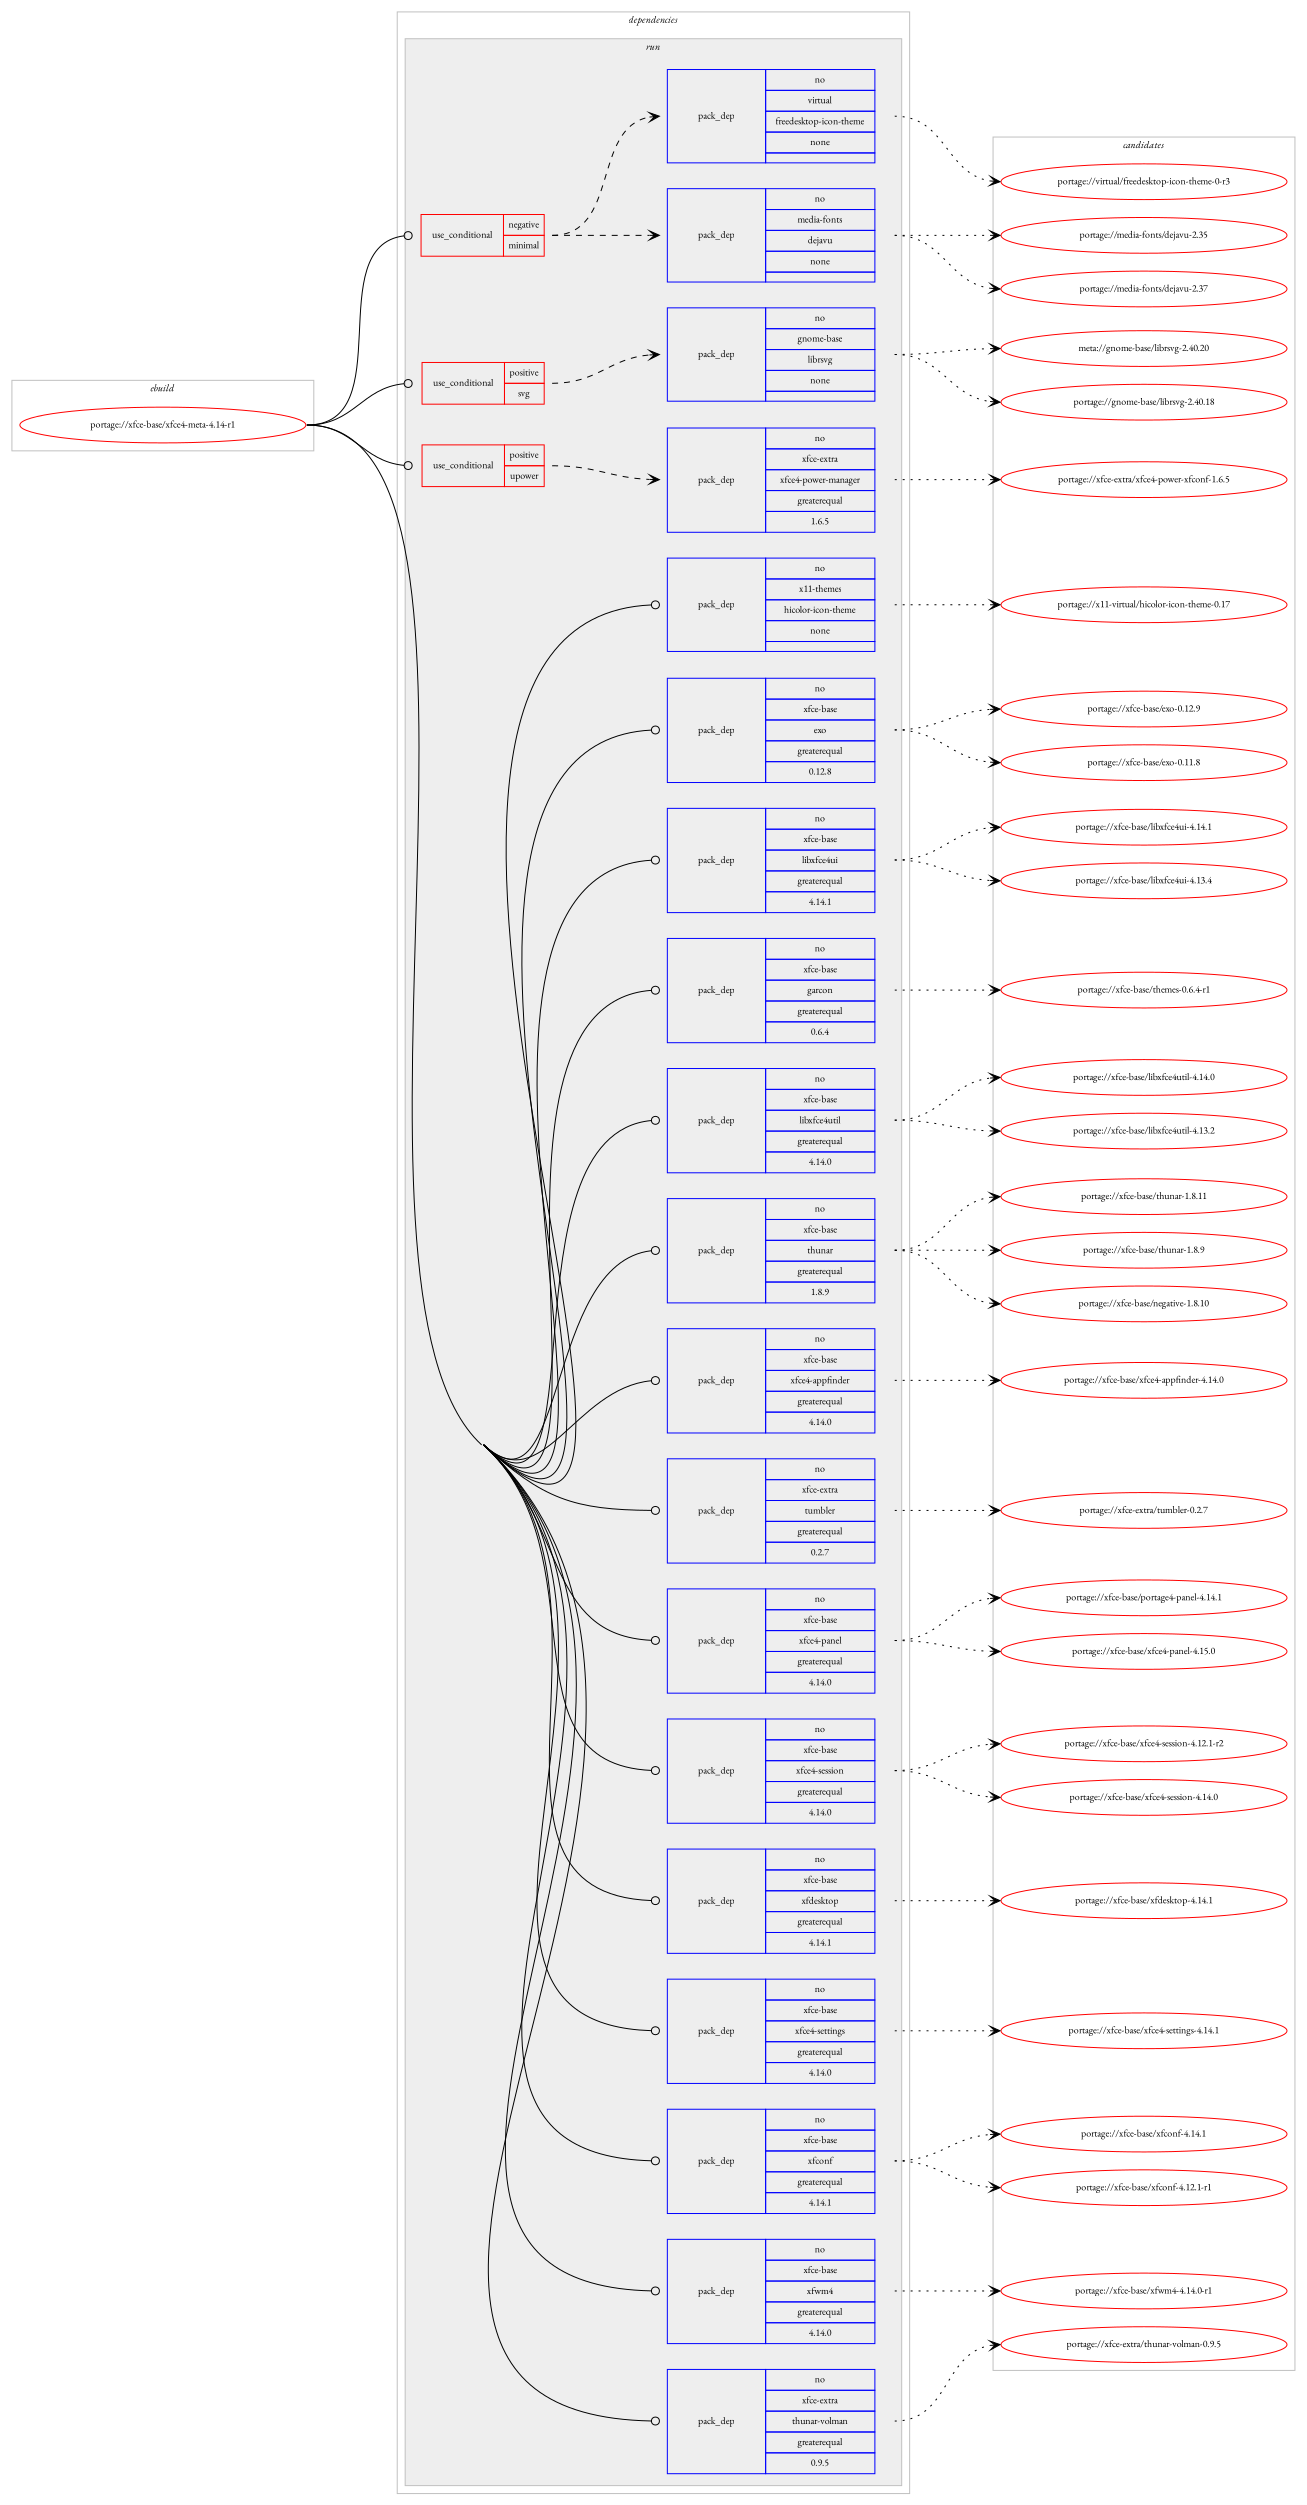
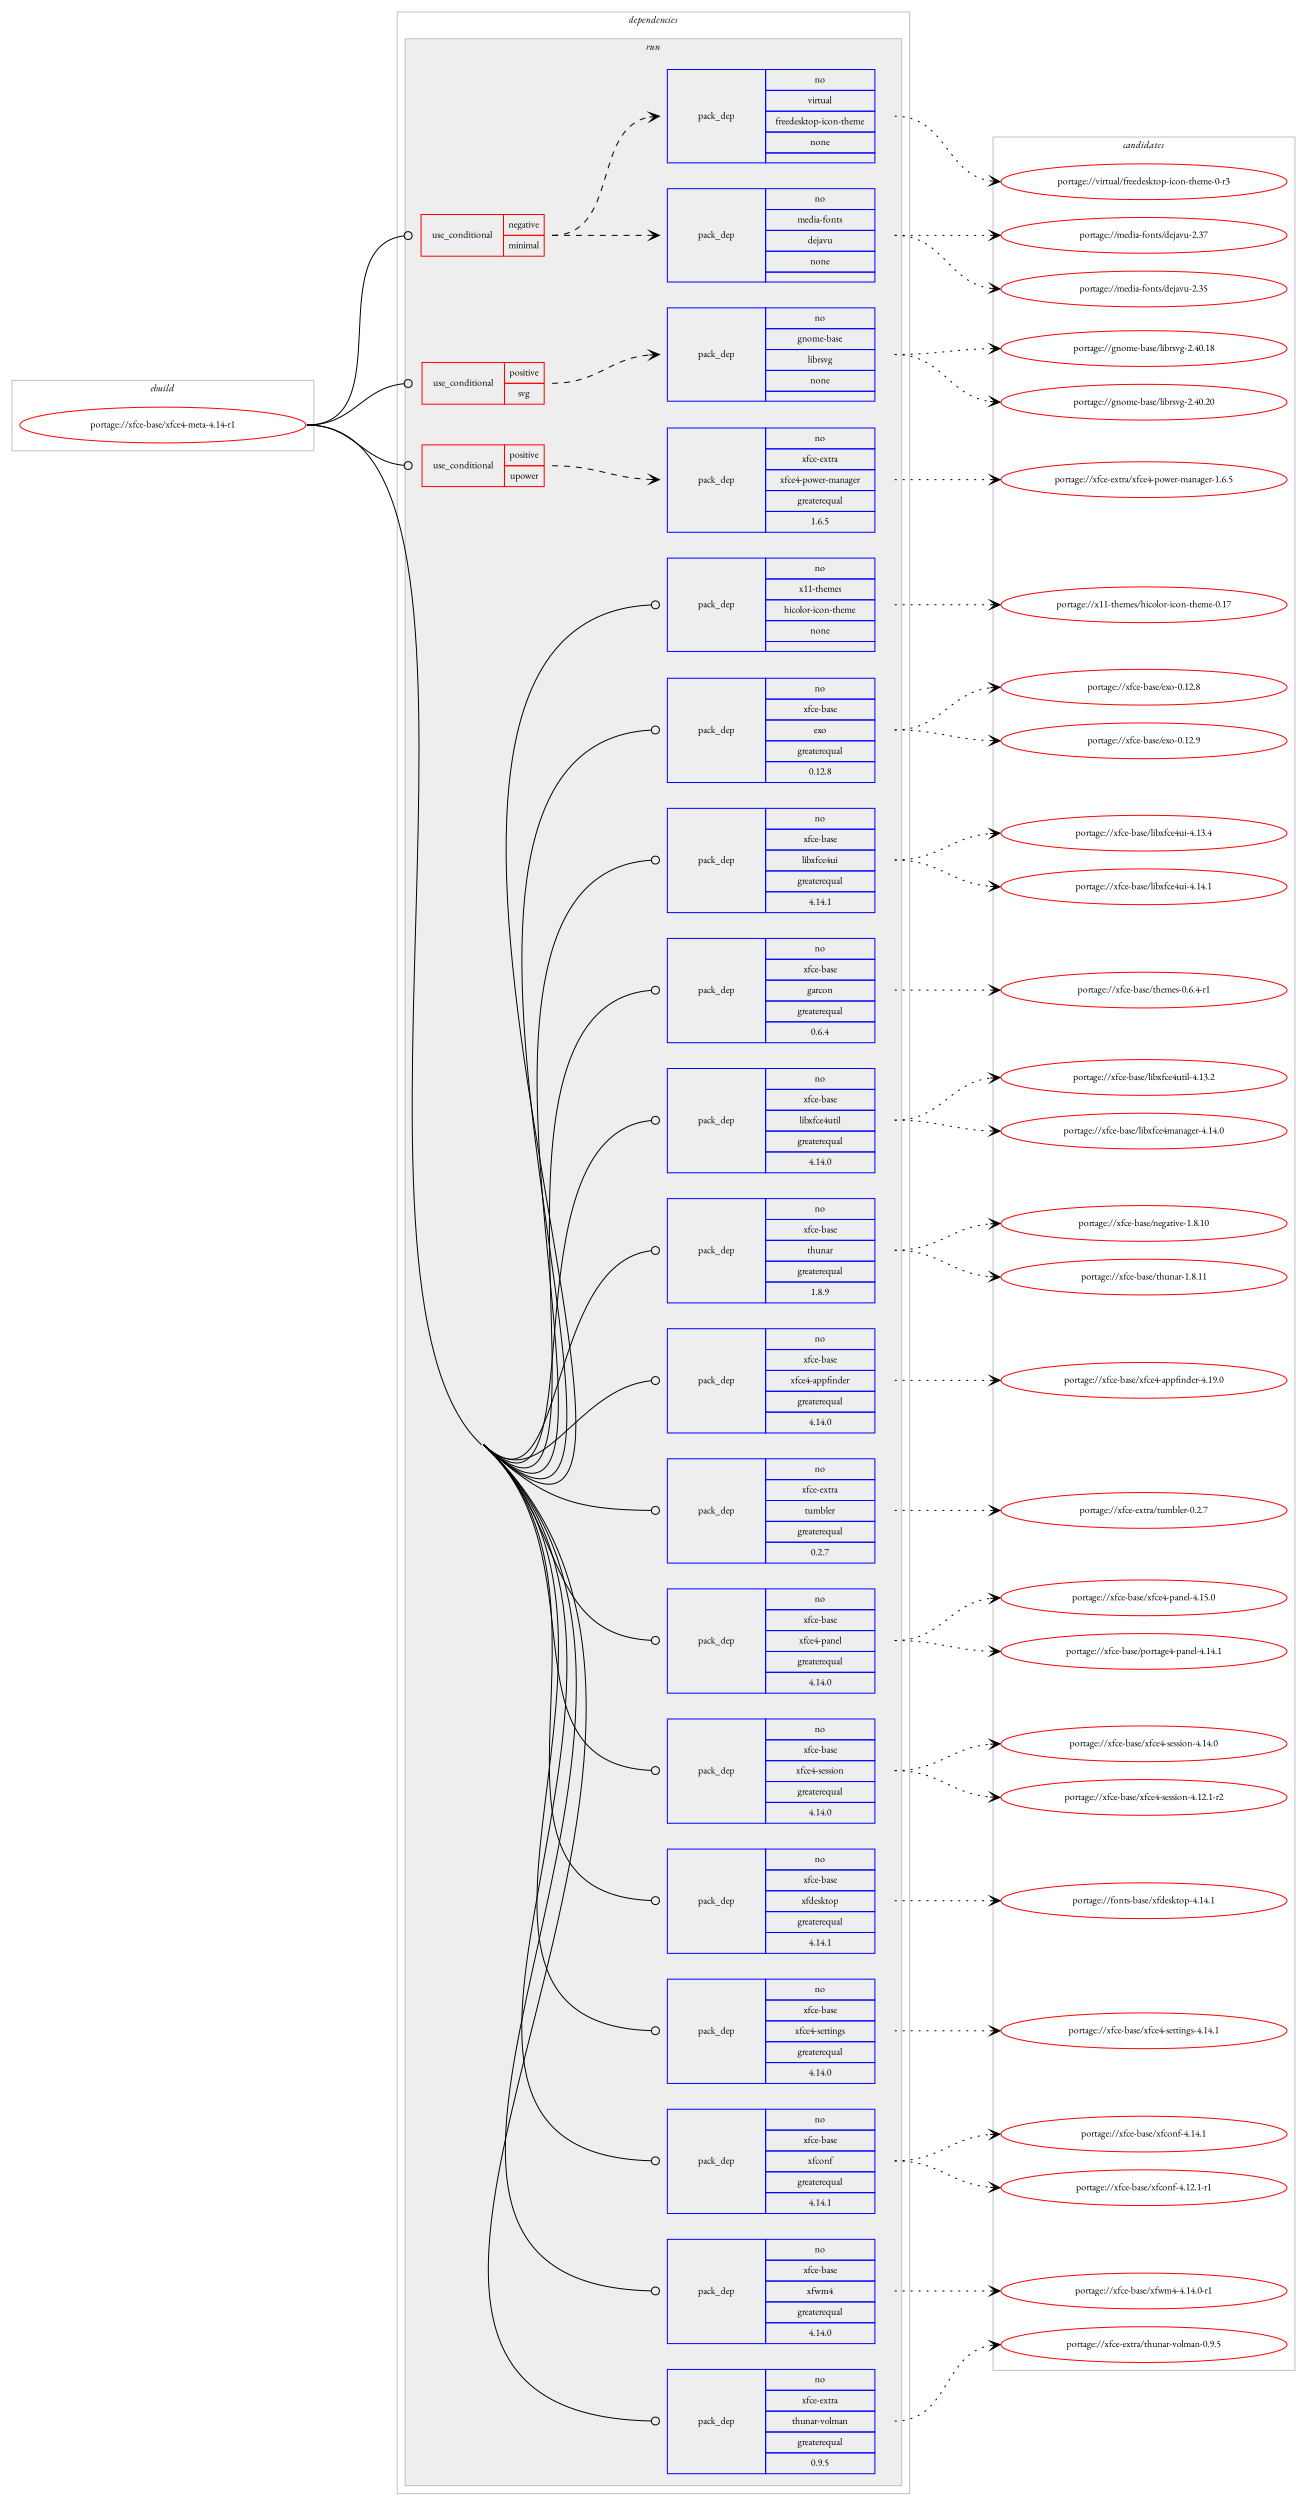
(1144, 349) -> (1144, 402)
(1144, 480) -> (1144, 480)
(1144, 605) -> (1144, 605)
(1144, 763) -> (1144, 687)
(1144, 1077) -> (1144, 1131)
(1144, 1250) -> none
(1144, 1380) -> (1144, 1380)
(1144, 1901) -> (1144, 1901)
